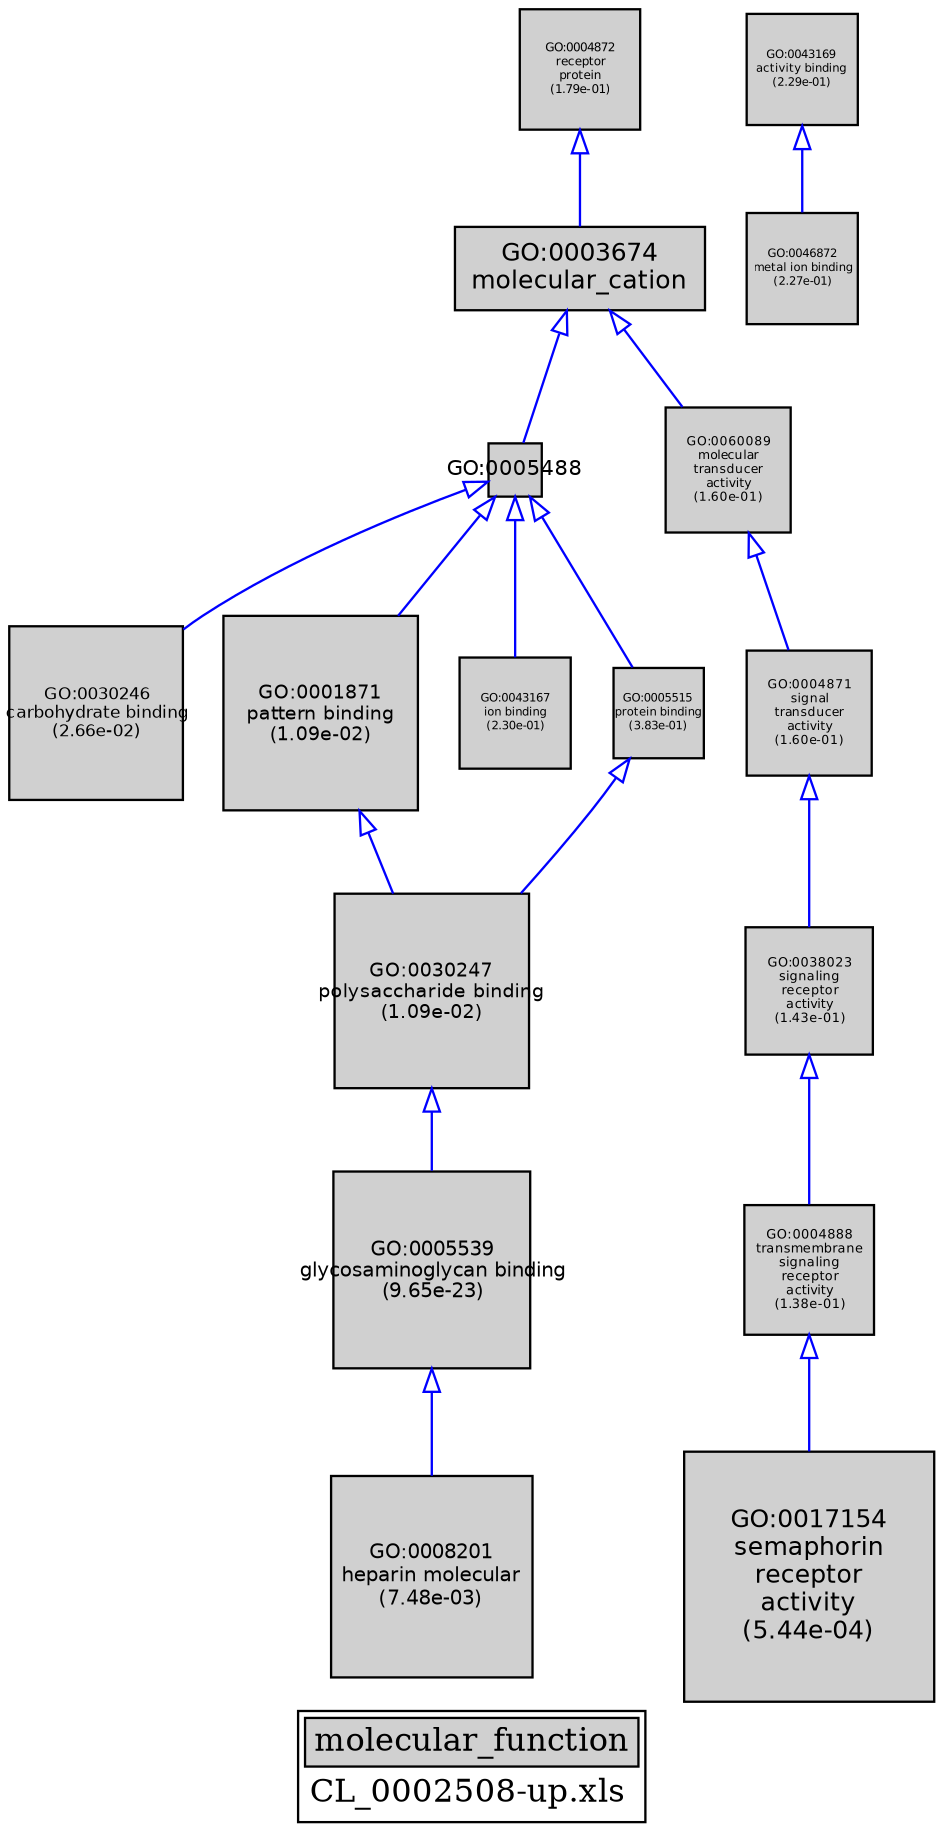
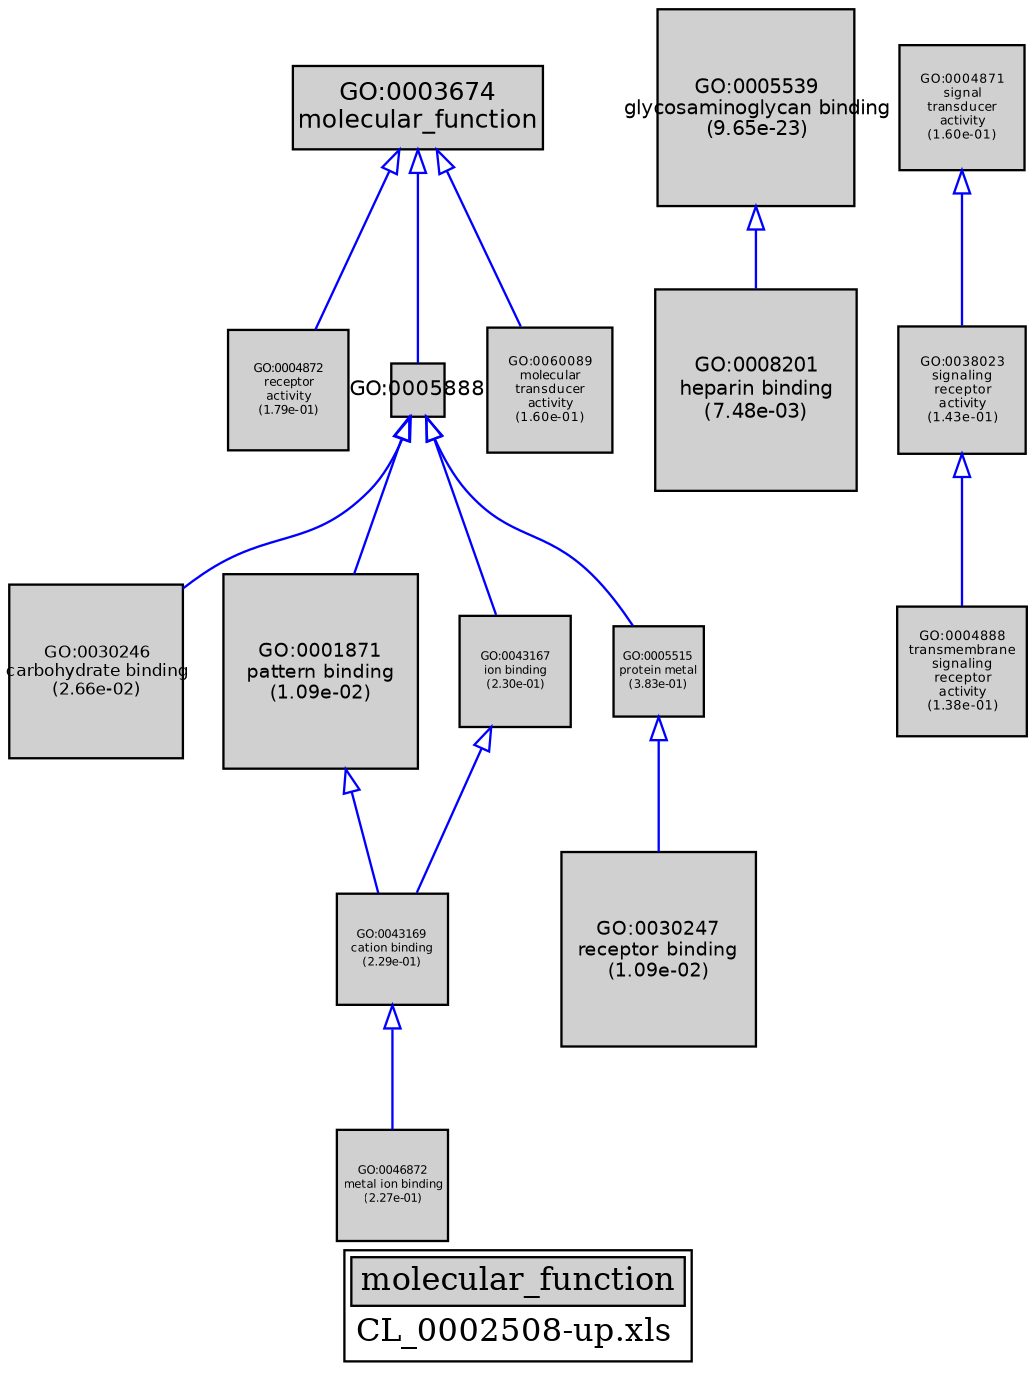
(802, 68) -> (392, 948)
(581, 75) -> (289, 396)
(580, 190) -> (352, 251)
(580, 281) -> (418, 120)
(515, 470) -> (418, 390)
(772, 603) -> none
(659, 712) -> (659, 670)
none -> (449, 821)
(381, 863) -> (365, 843)
(432, 991) -> (659, 950)
(432, 1141) -> none
(432, 1575) -> (757, 389)
(809, 1577) -> none
